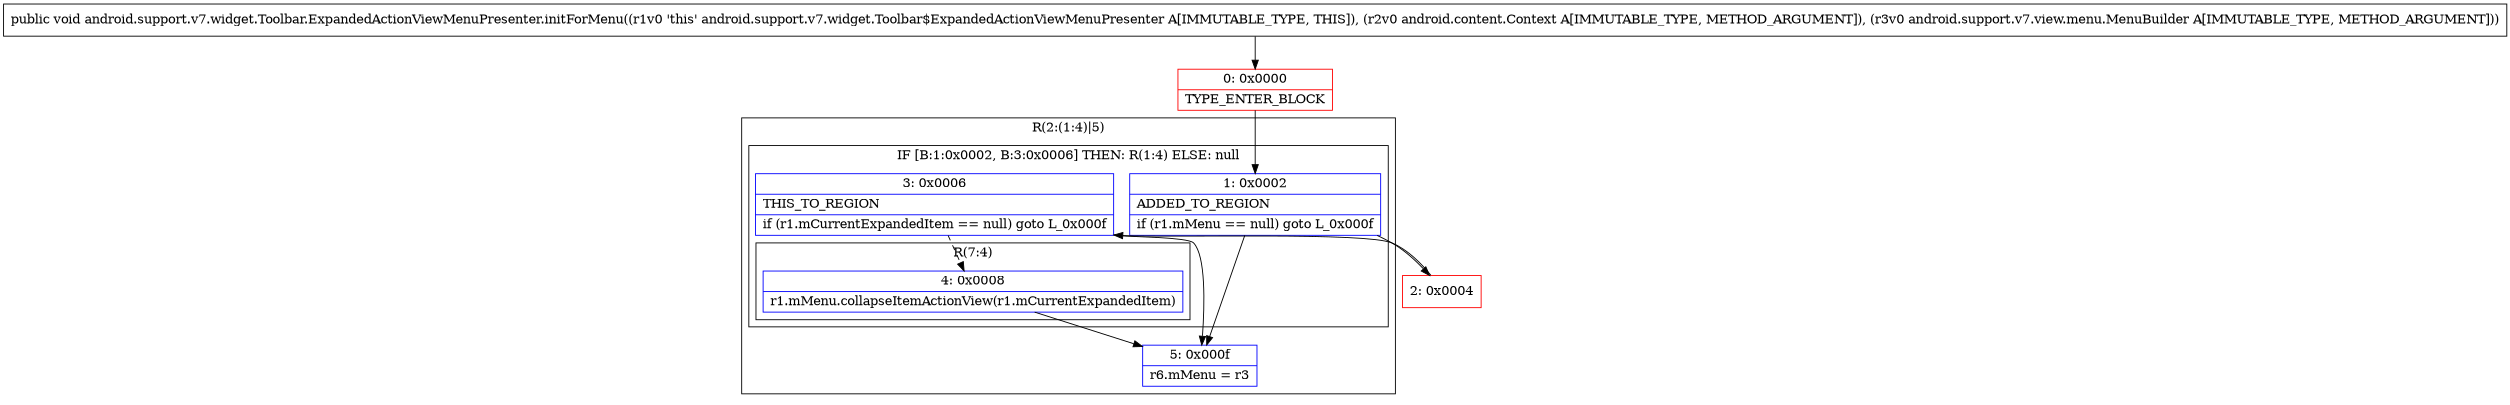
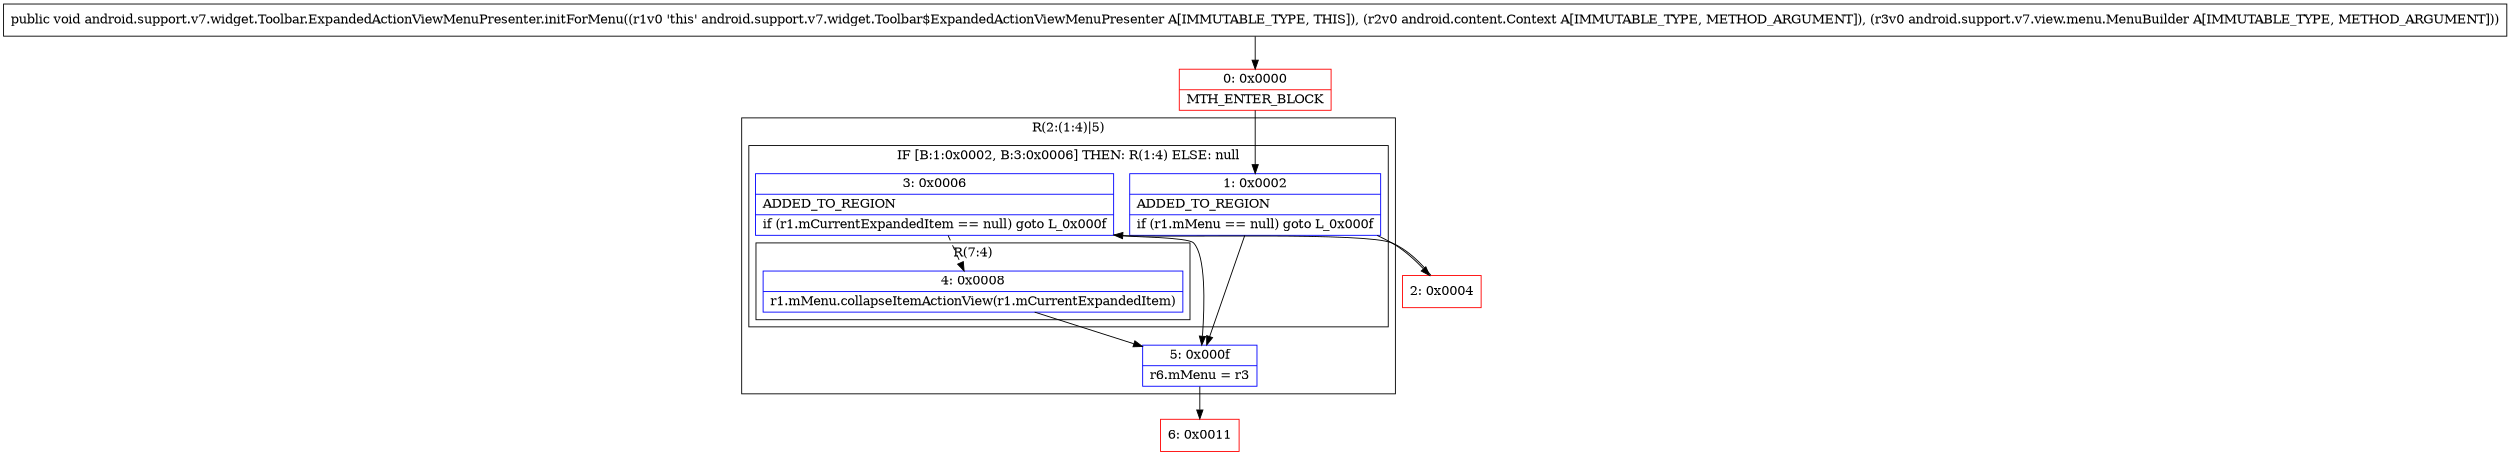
(1255, 100) -> (1255, 100)
(821, 204) -> (829, 204)
none -> (1200, 435)
